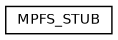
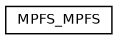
(59, 20) -> (59, 20)
